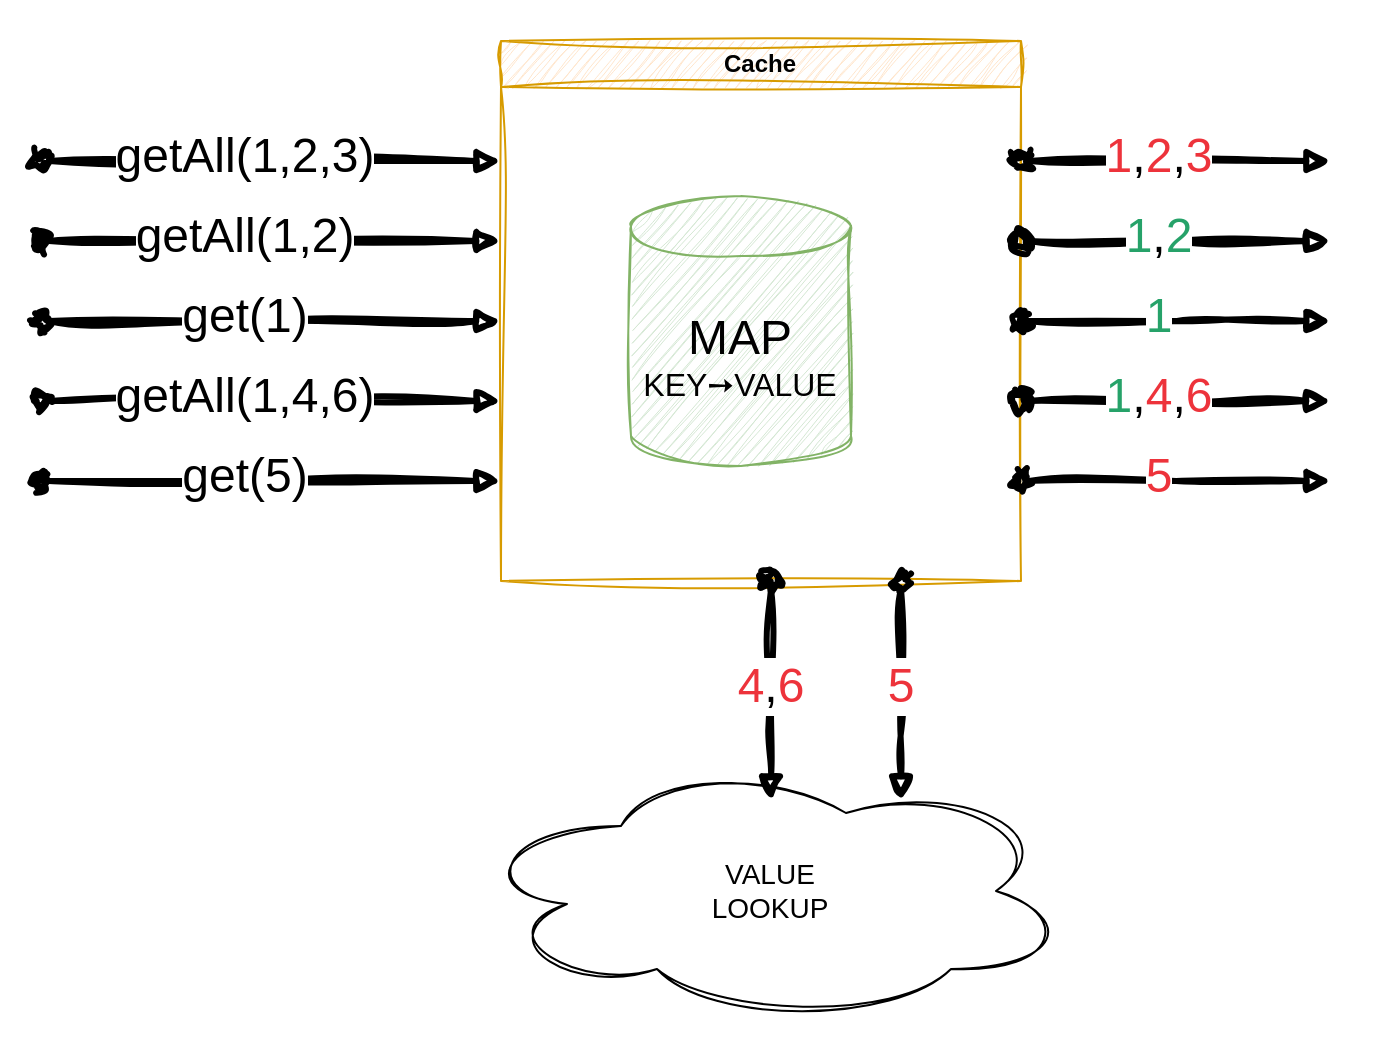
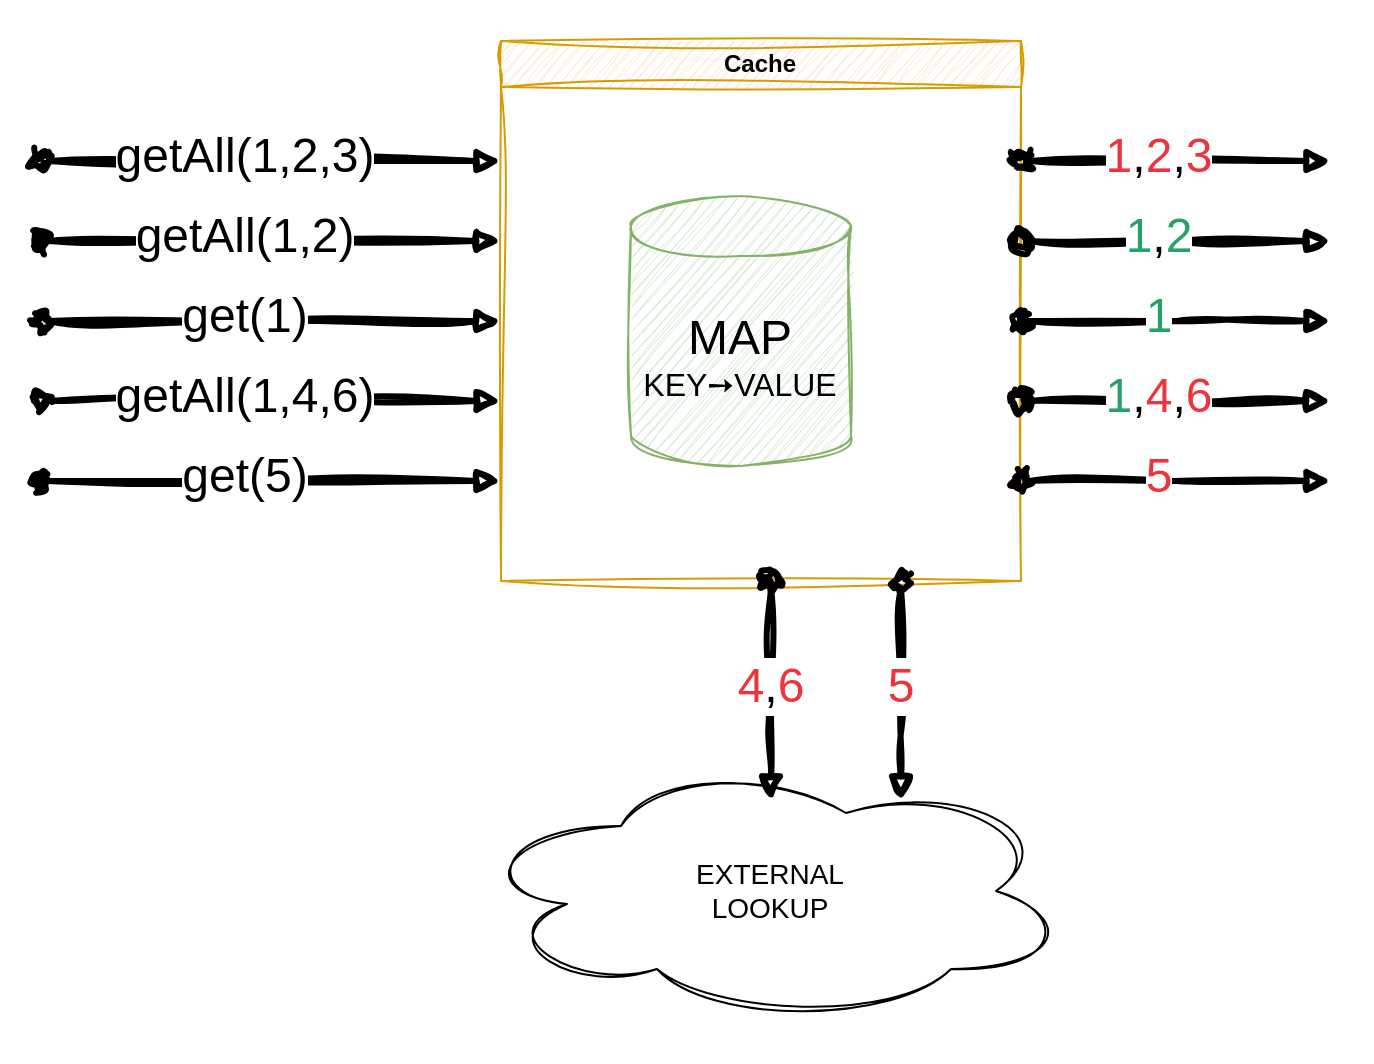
(771, 891) -> (771, 891)
